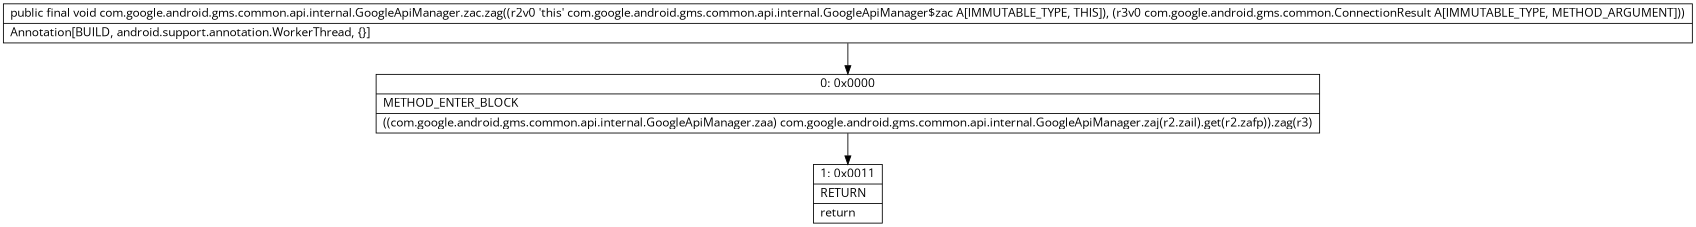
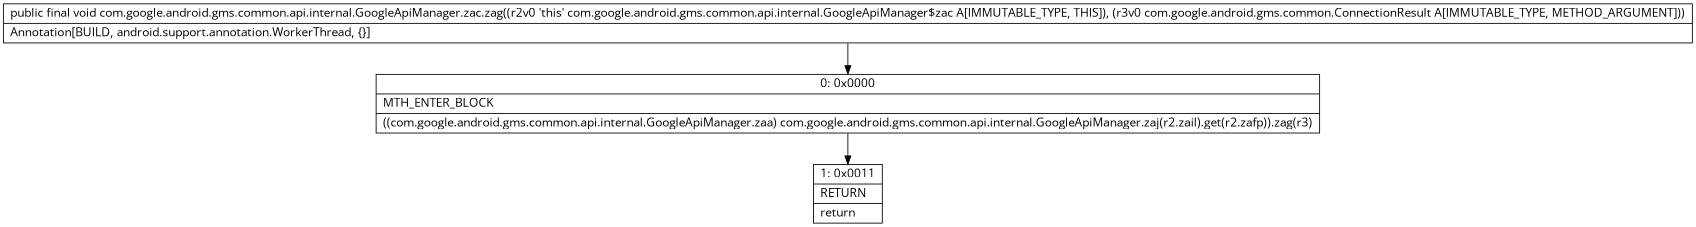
(451, 103) -> (438, 103)
